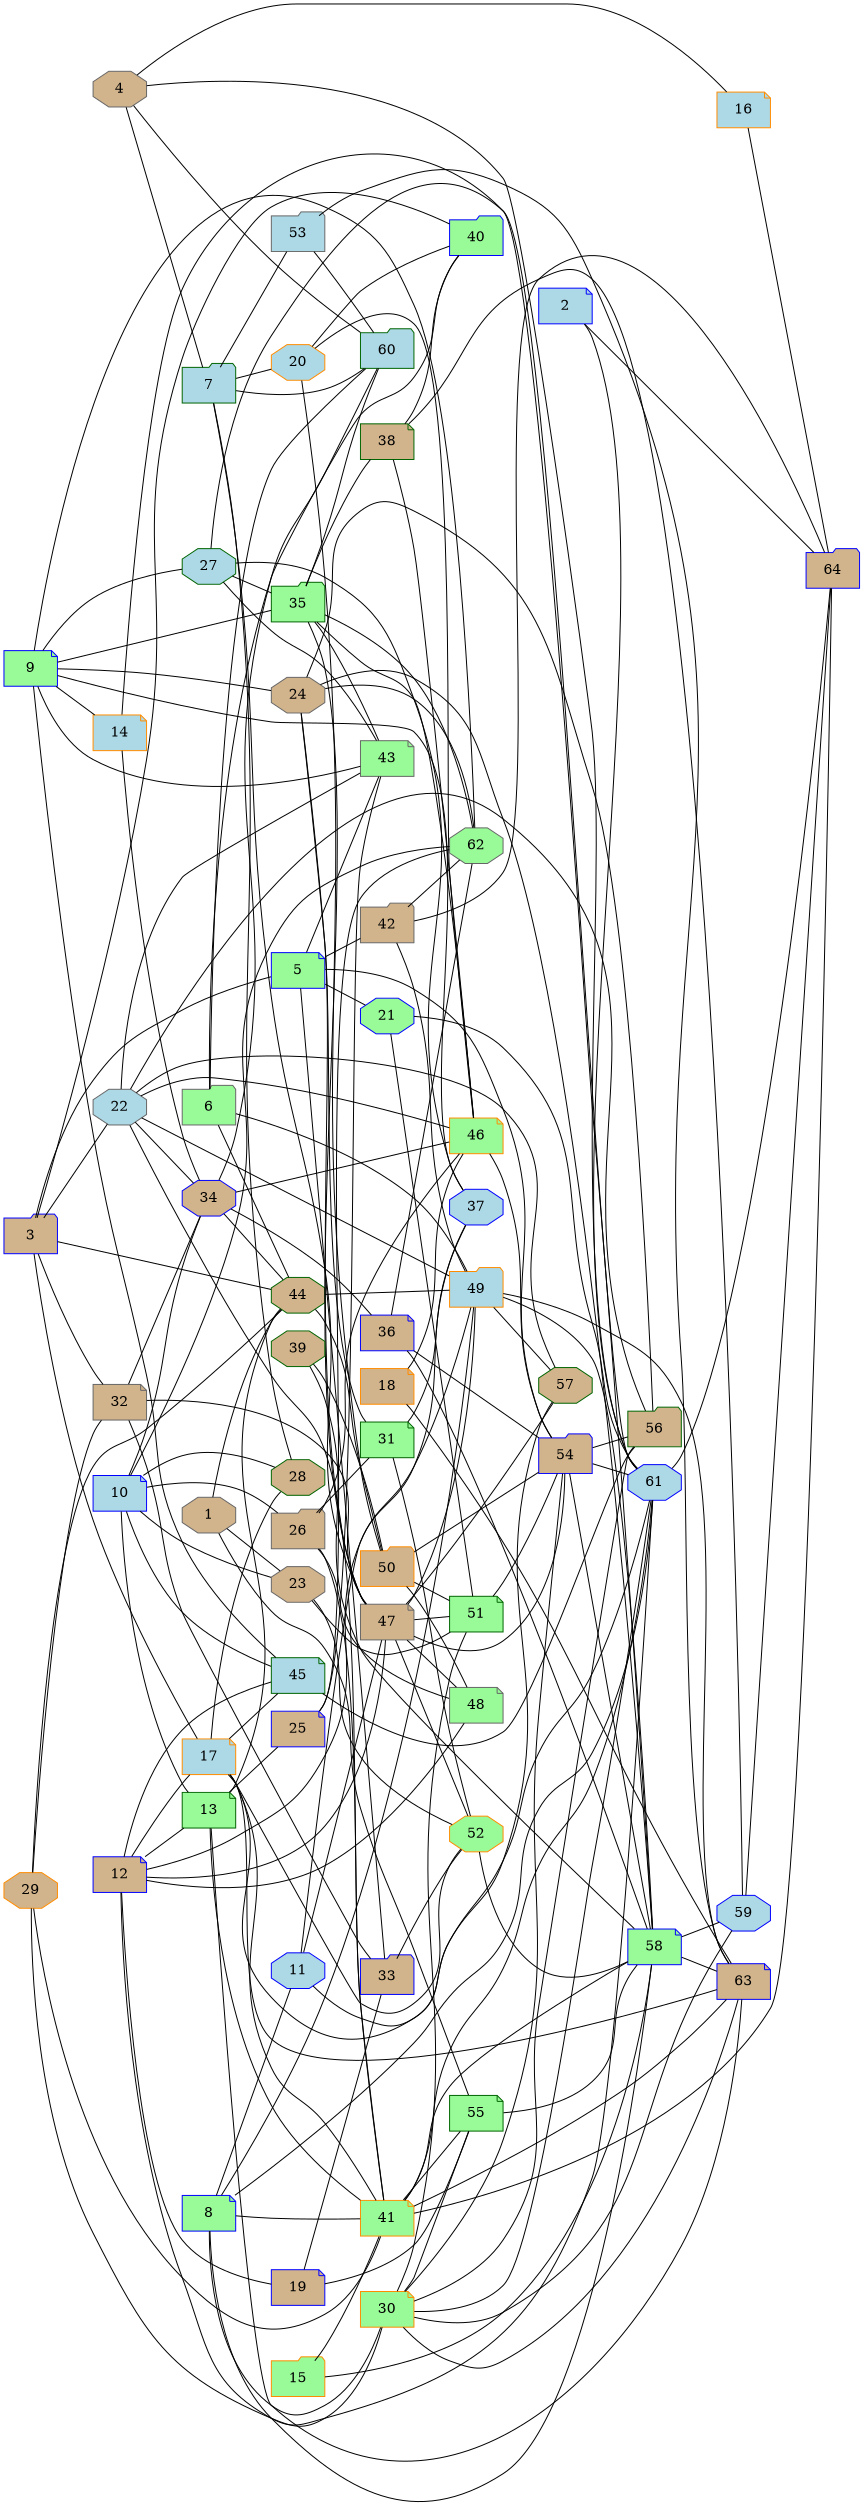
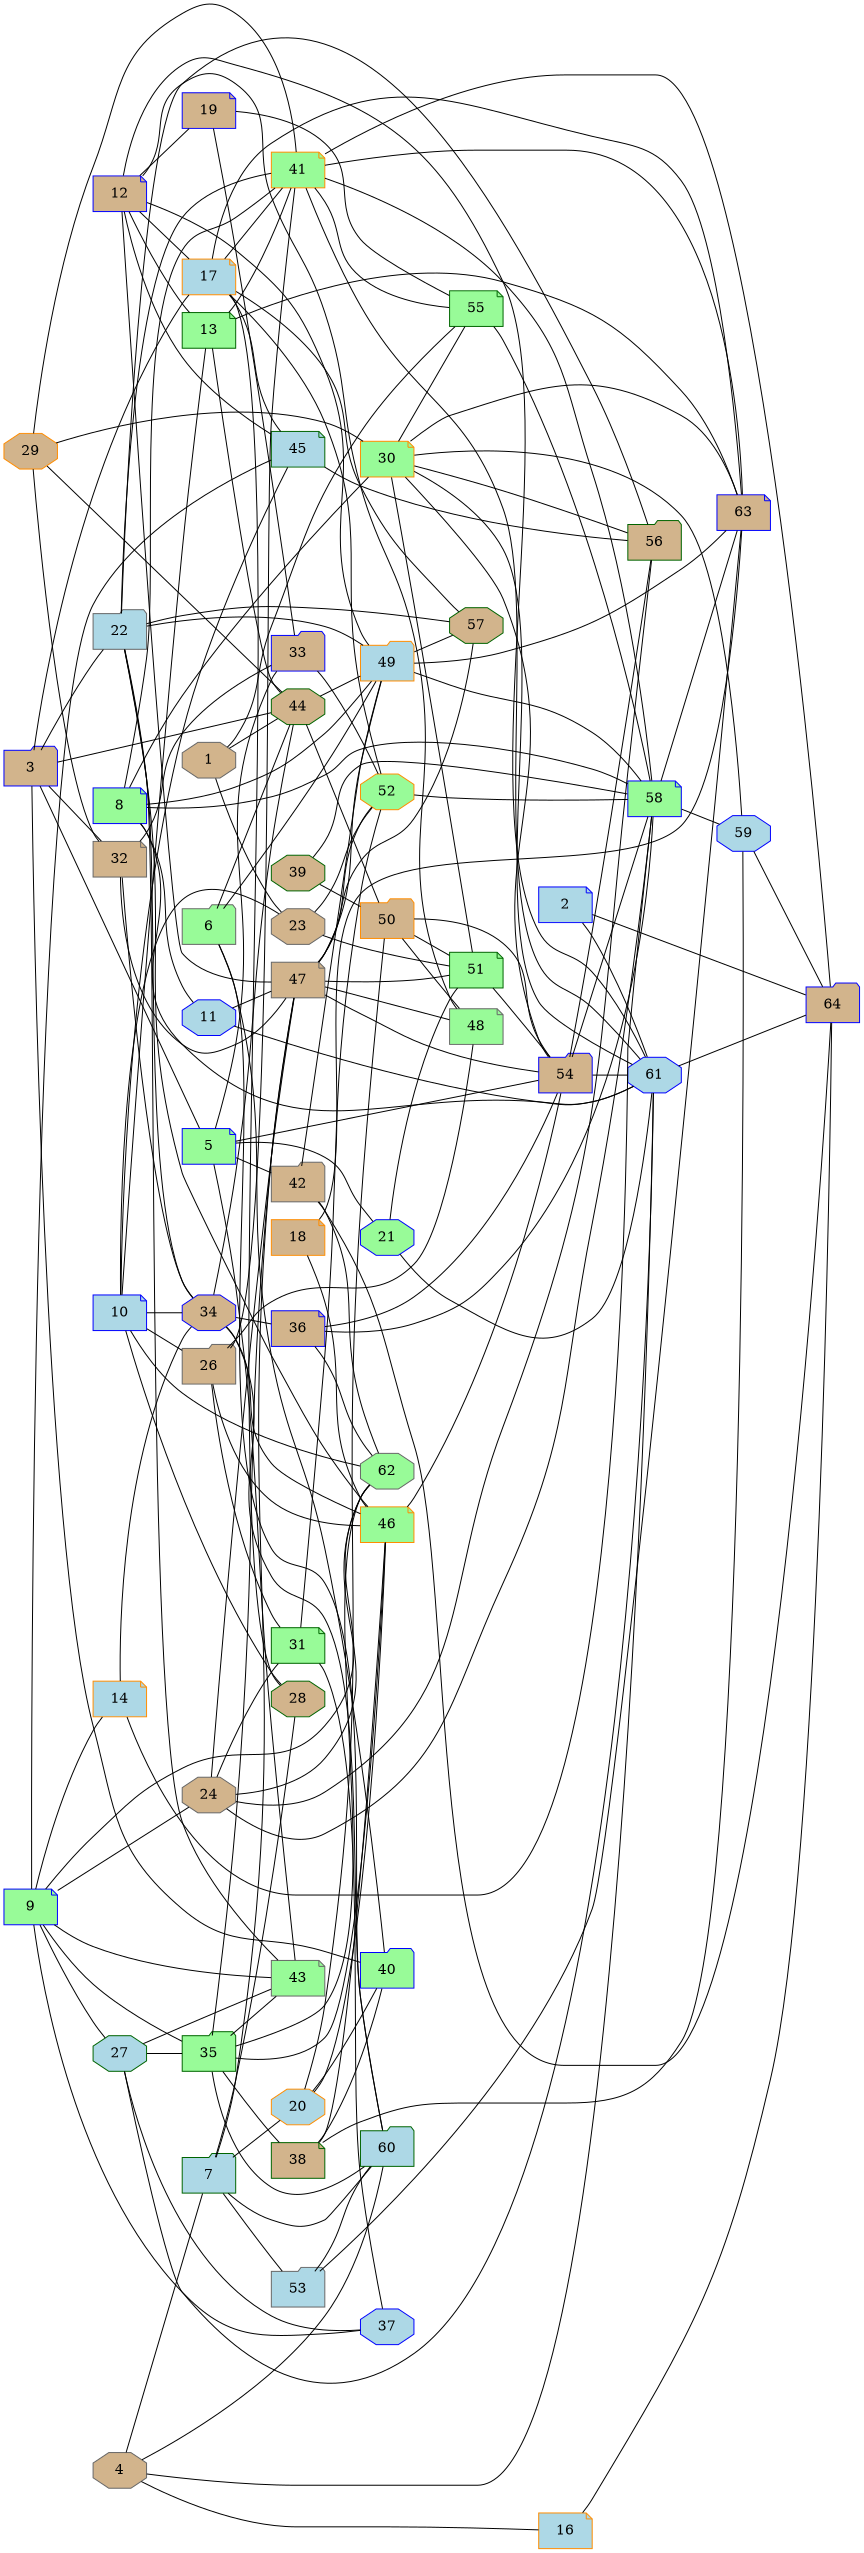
(120, 1107) -> (120, 632)
(332, 1708) -> none
(298, 1729) -> none
(298, 2379) -> none
